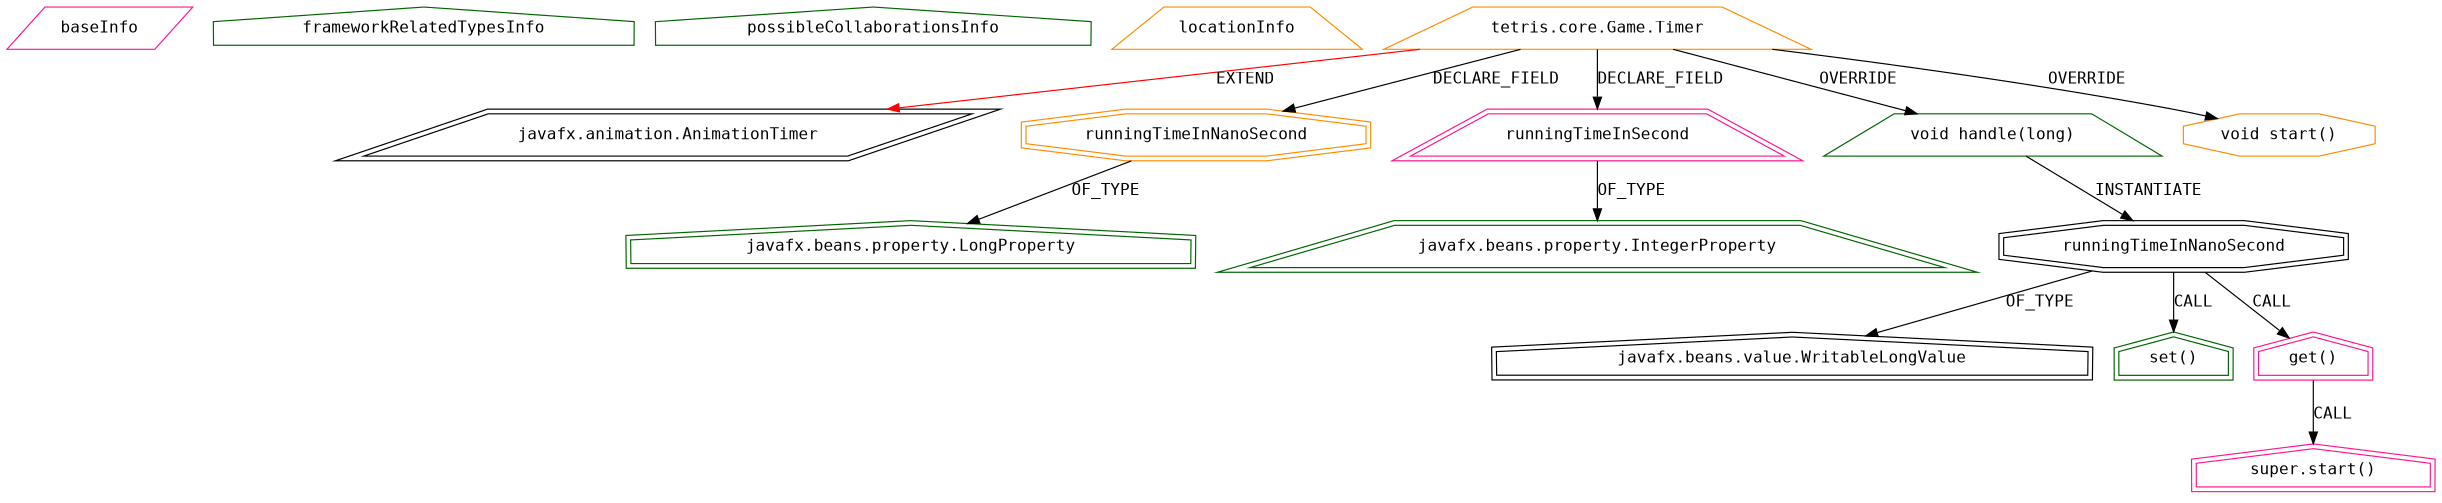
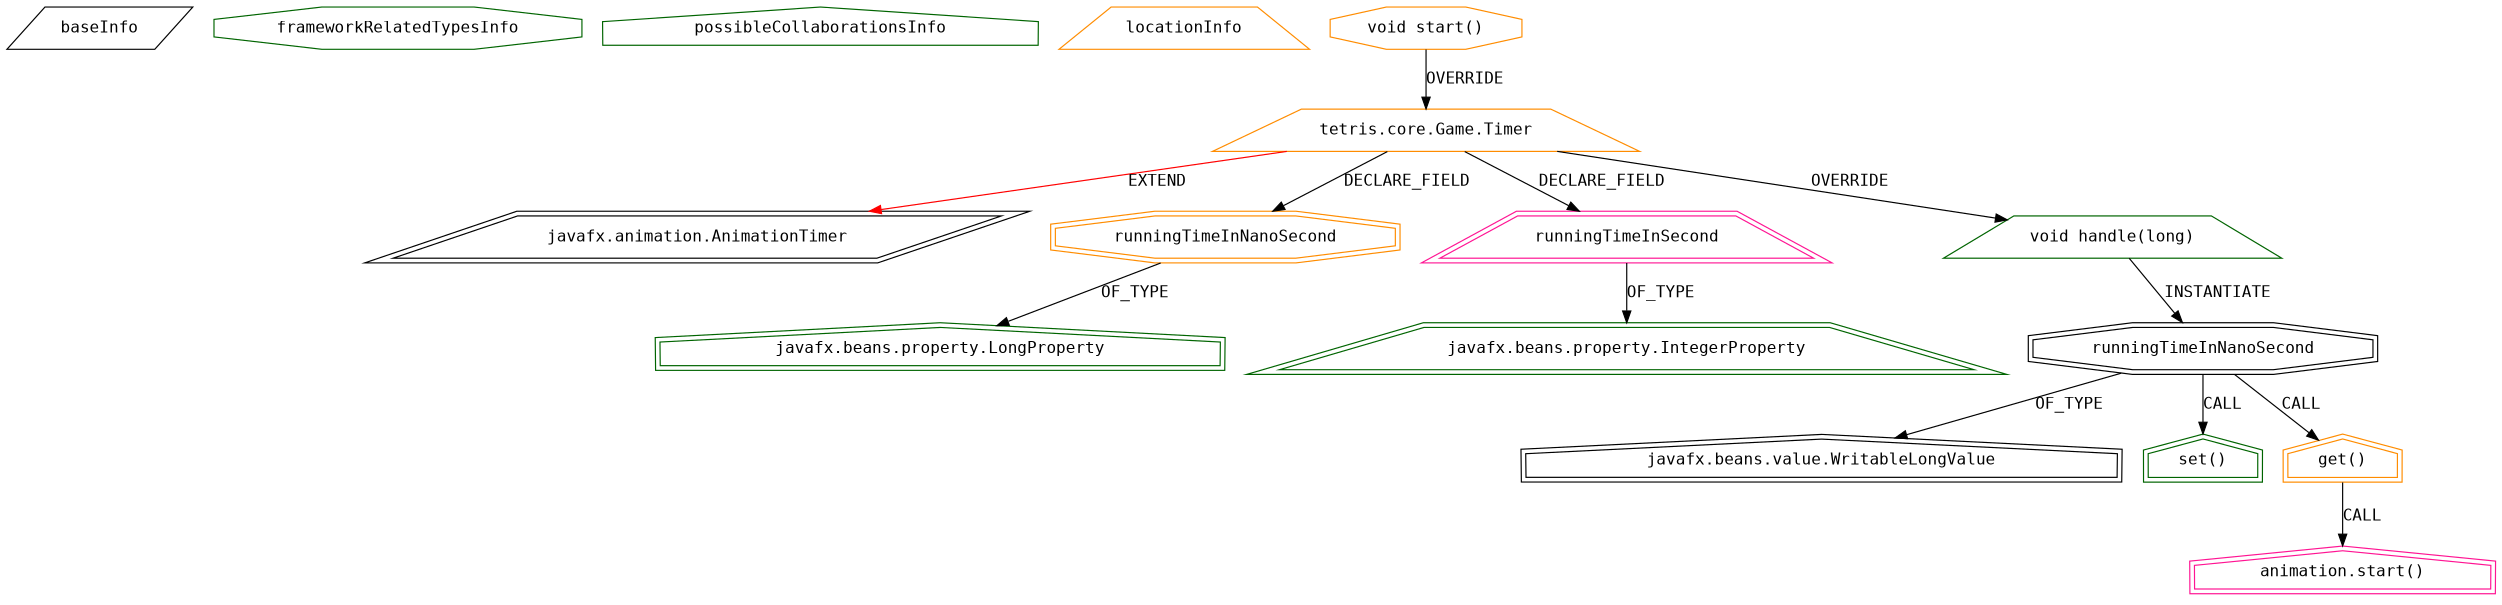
(100, 28) -> (100, 28)
(424, 28) -> (398, 28)
(1990, 79) -> (1426, 73)
(2313, 358) -> (2343, 460)
(2313, 470) -> (2343, 572)
